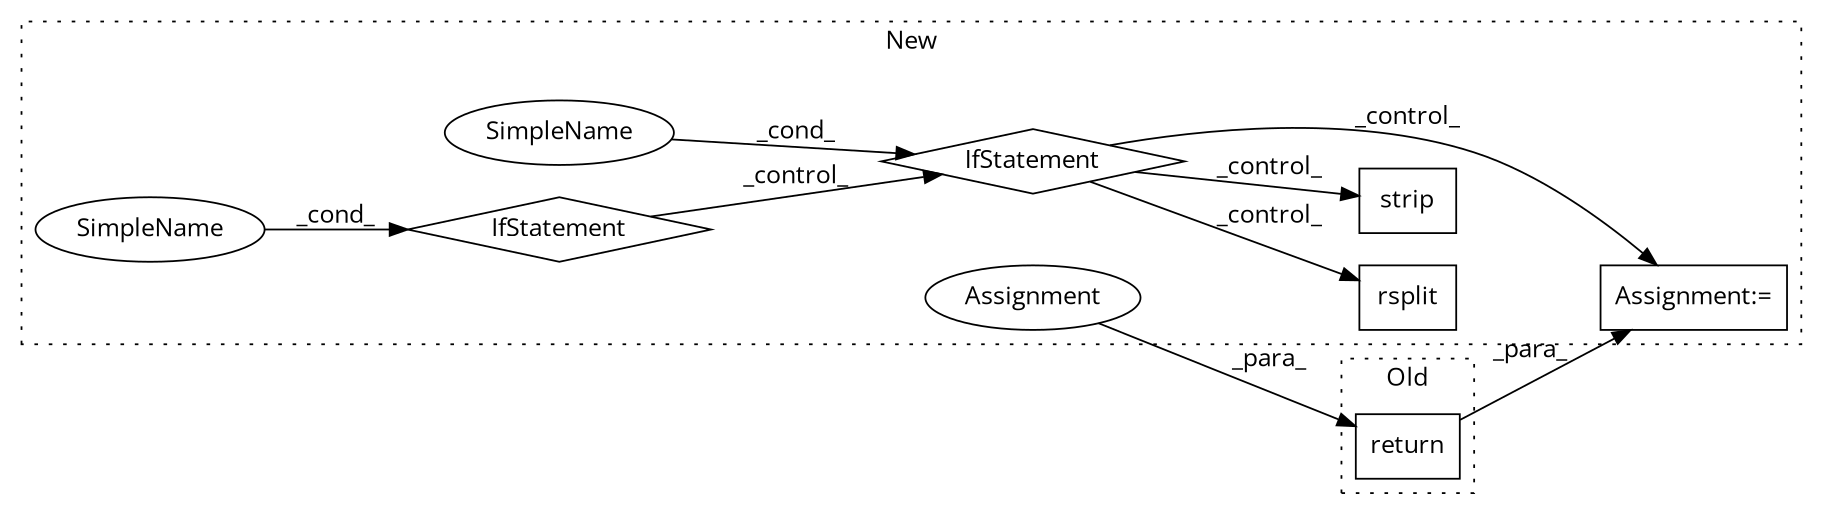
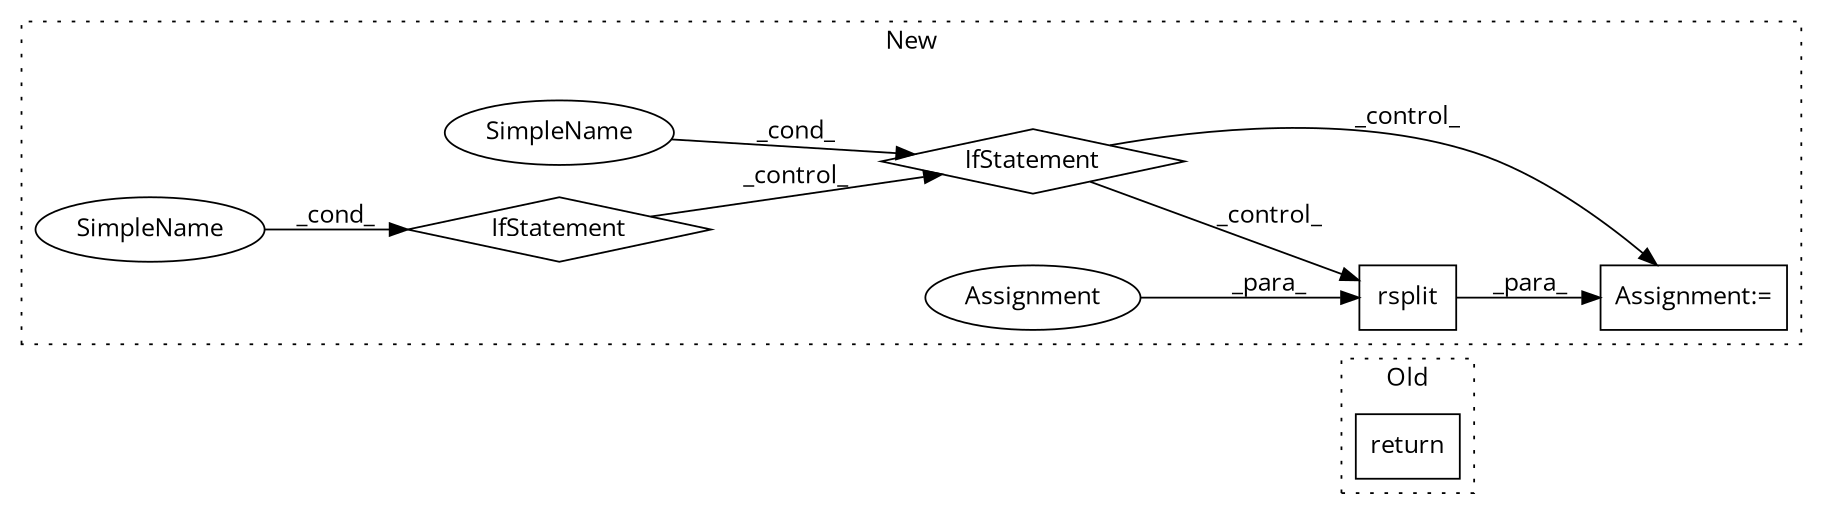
(1408, 201) -> none
(1218, 371) -> (1241, 298)
(1537, 379) -> (1519, 298)
